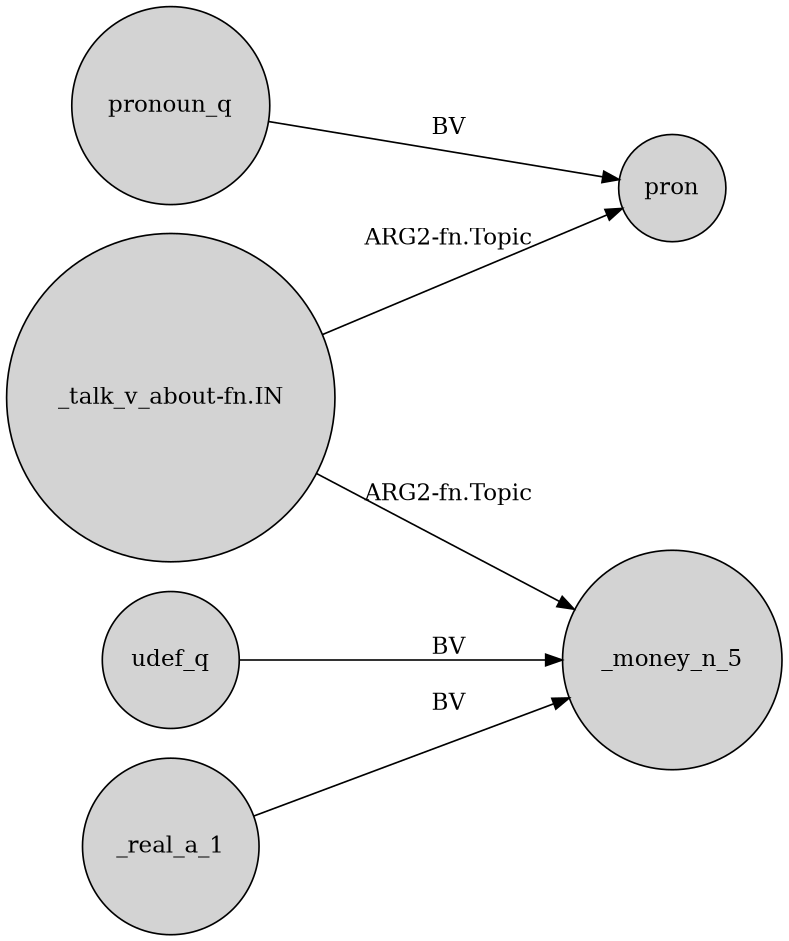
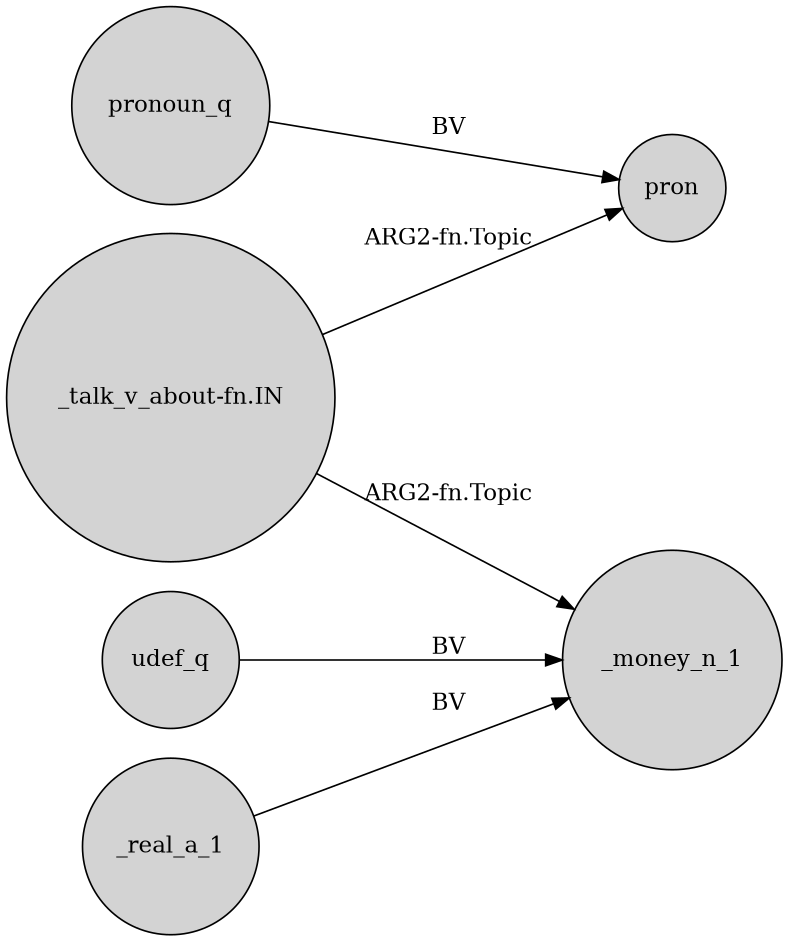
(672, 660) -> (672, 660)
